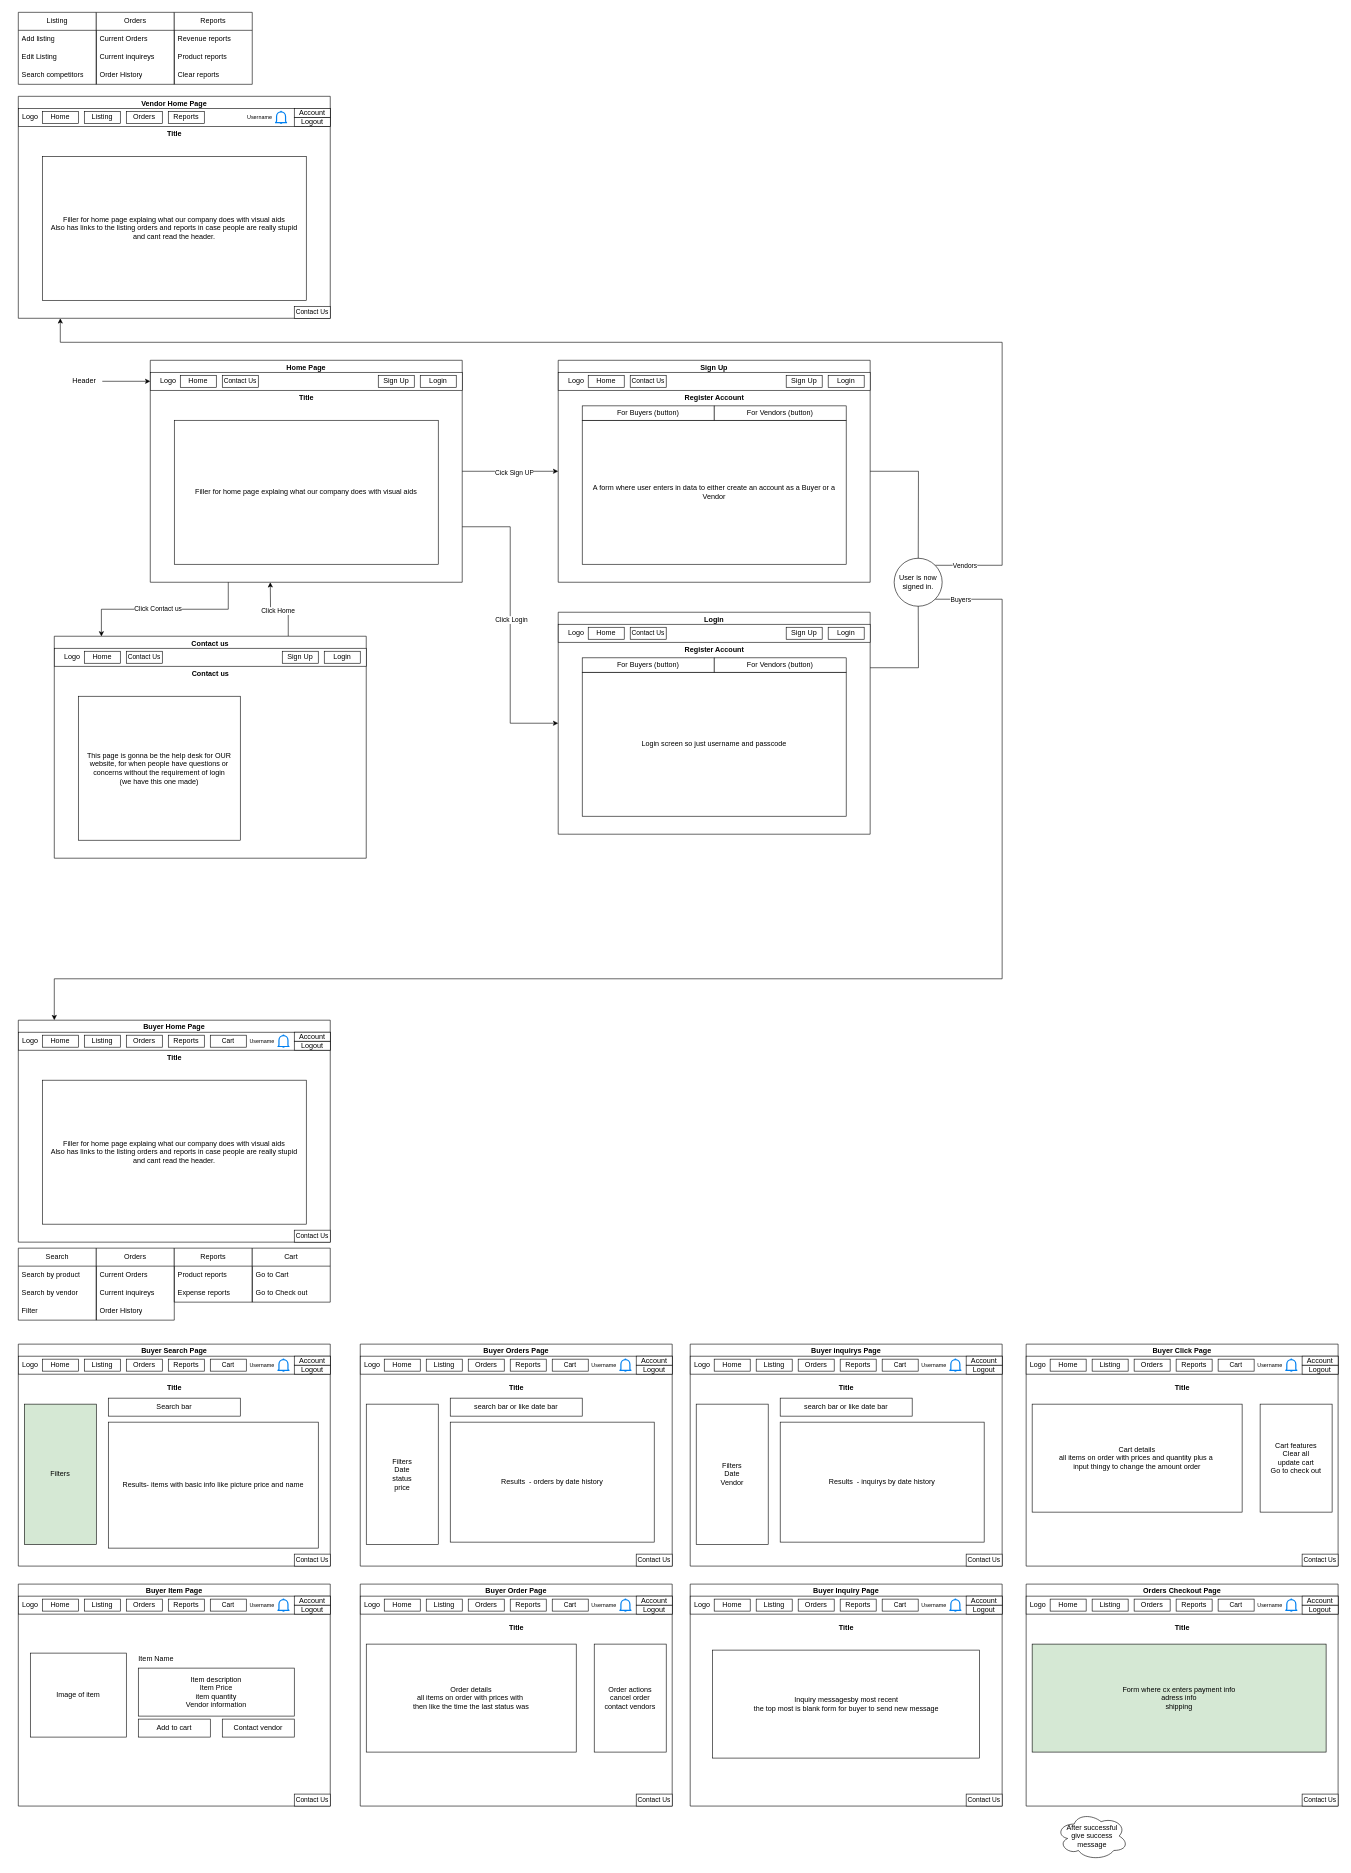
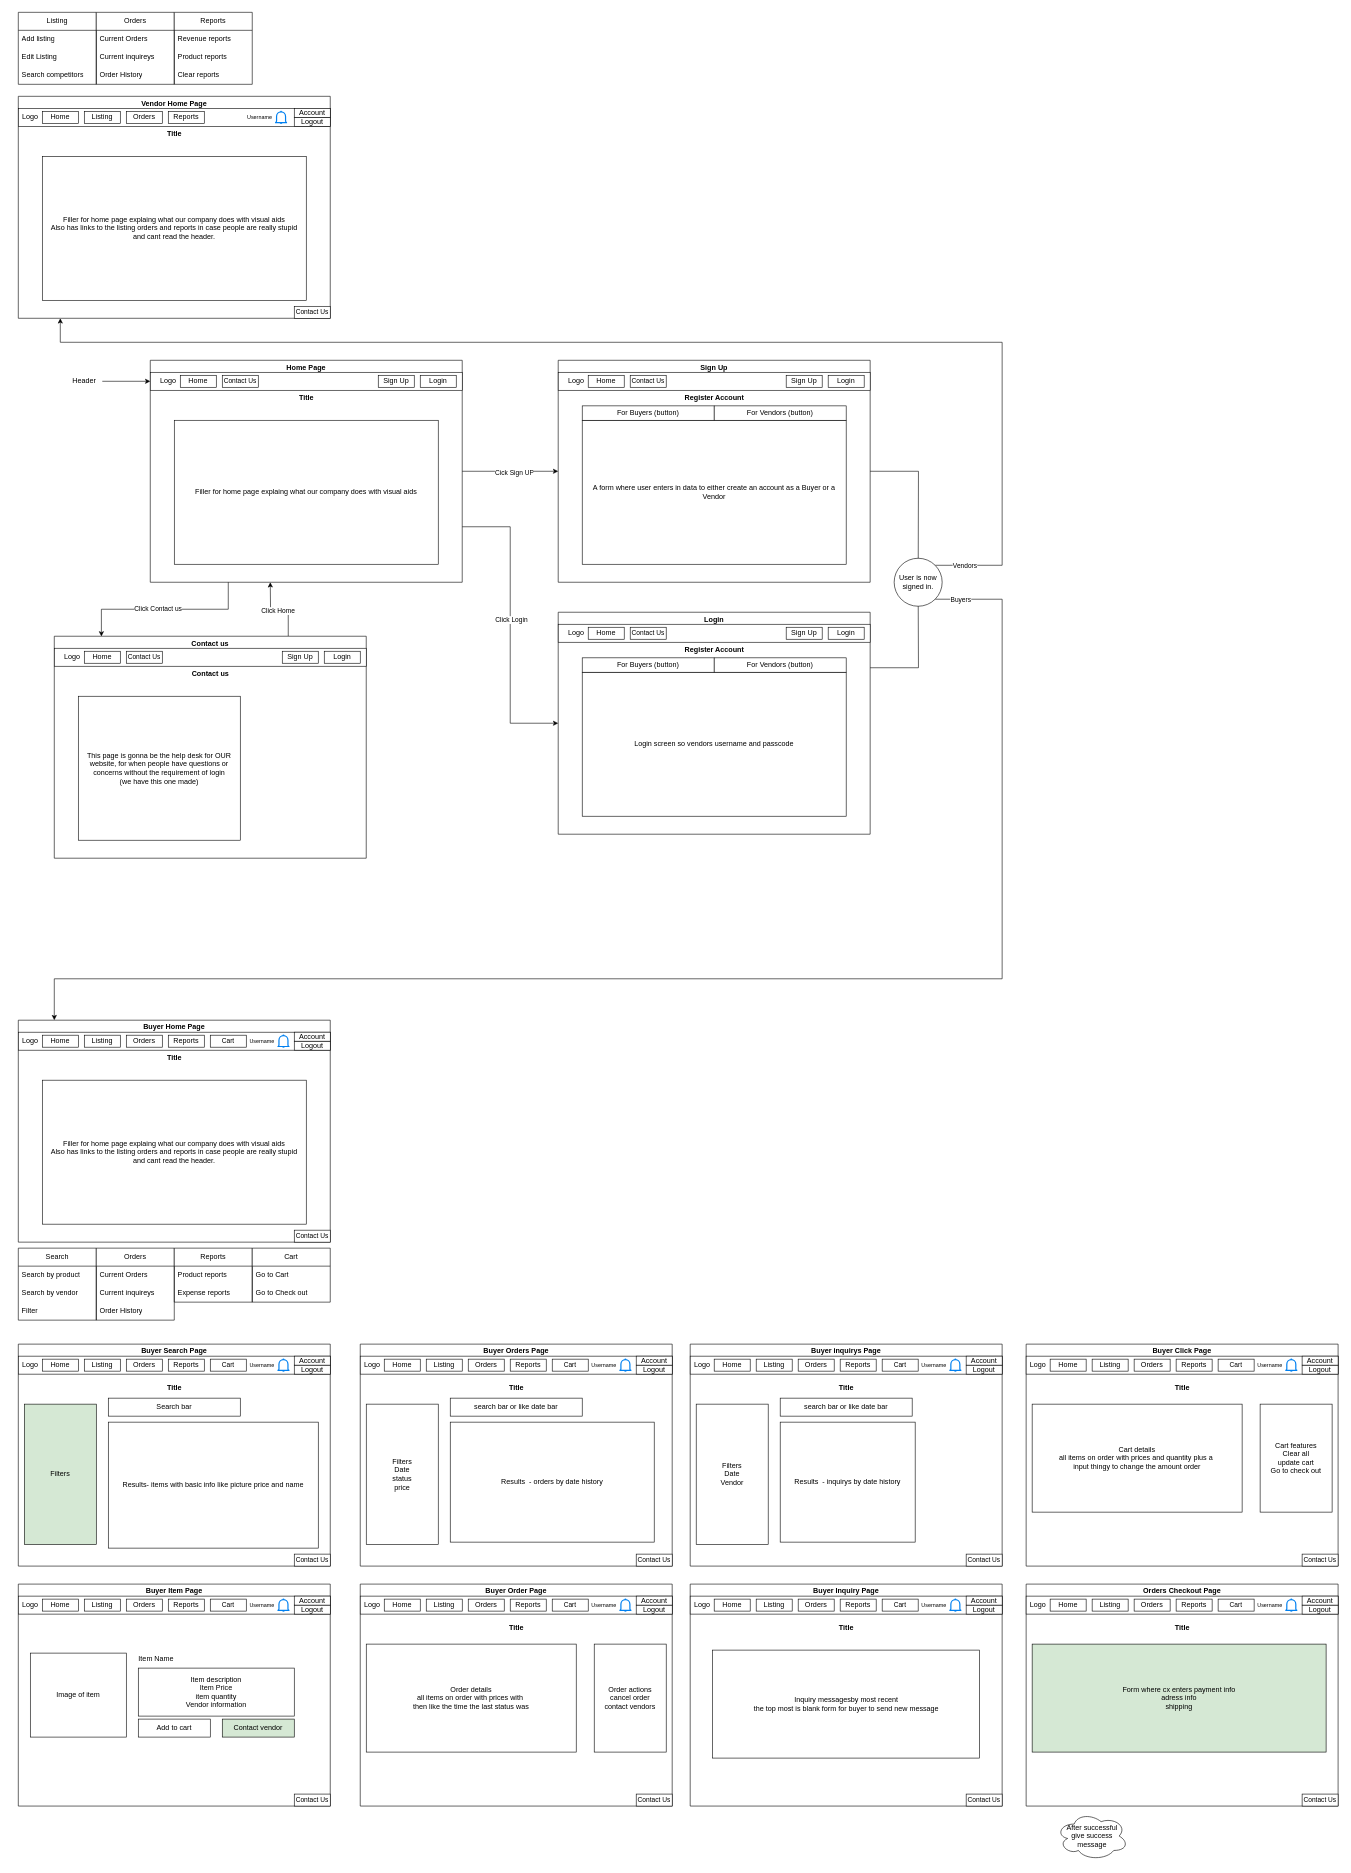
(714, 744) -> (714, 744)
(882, 1482) -> (848, 1482)
(258, 1728) -> (258, 1728)
